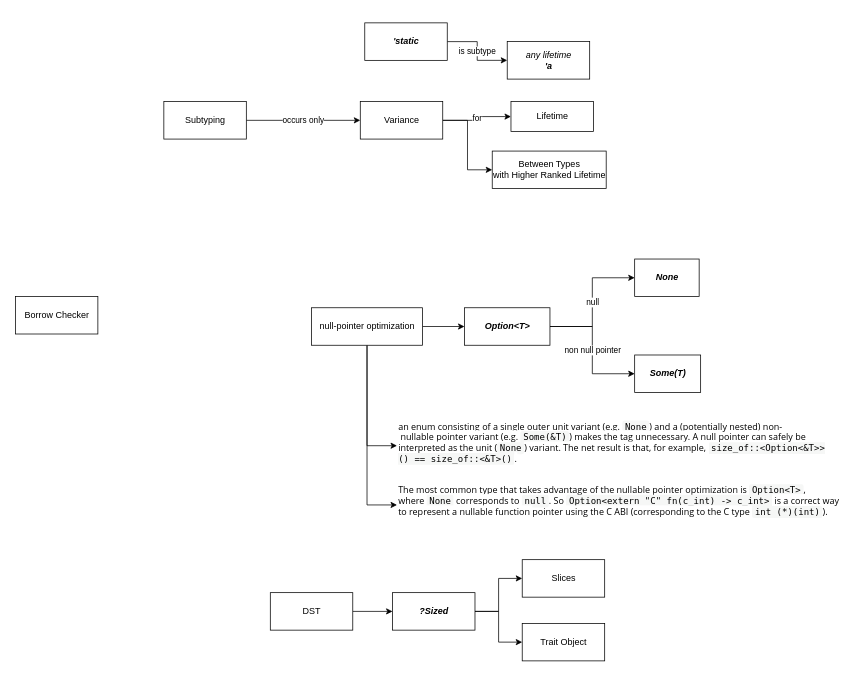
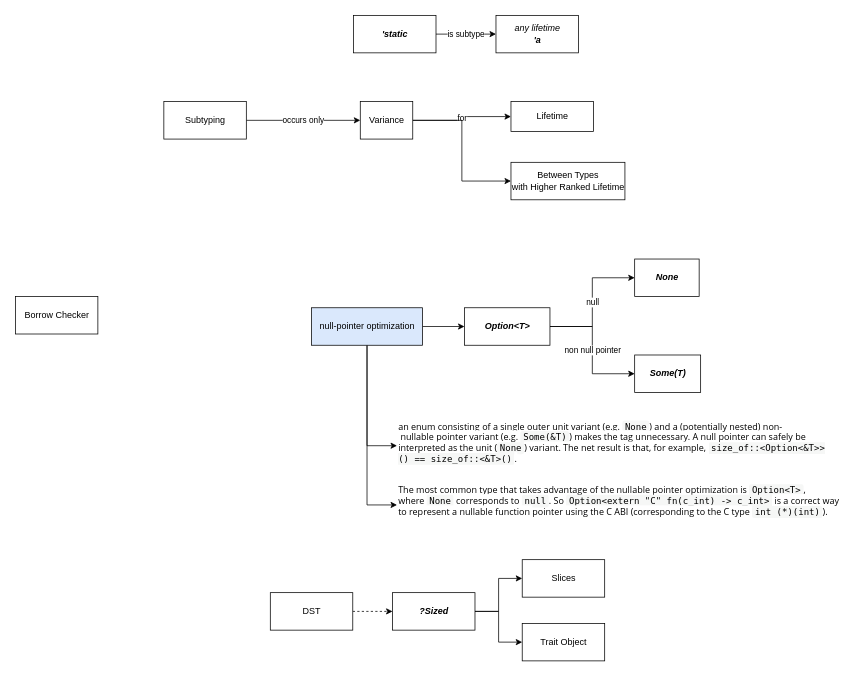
(406, 42) -> (395, 34)
(549, 60) -> (537, 34)
(402, 120) -> (387, 120)
(549, 170) -> (568, 181)
(367, 327) -> (367, 327)
(368, 612) -> (368, 612)
